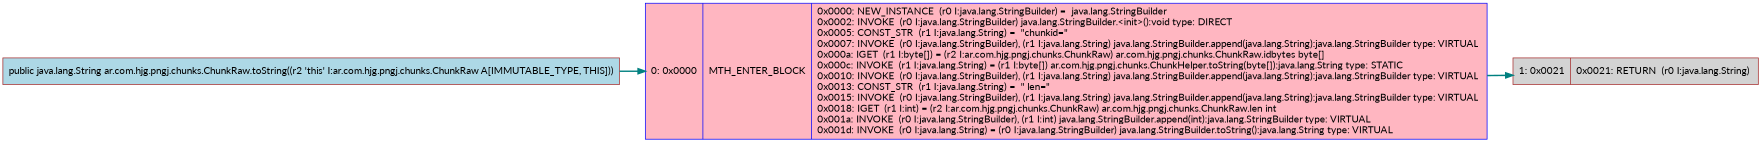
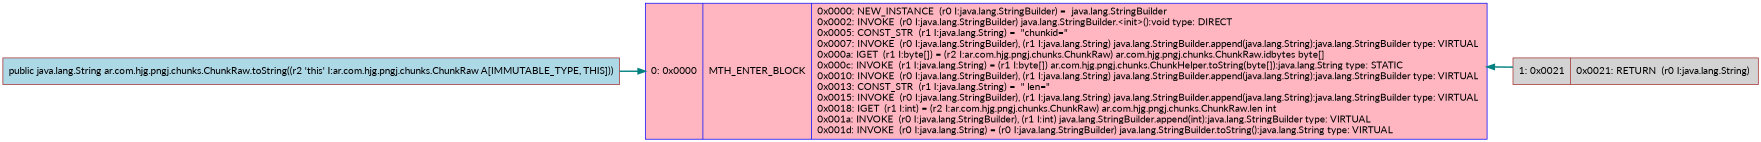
(1496, 75) -> (1504, 67)
